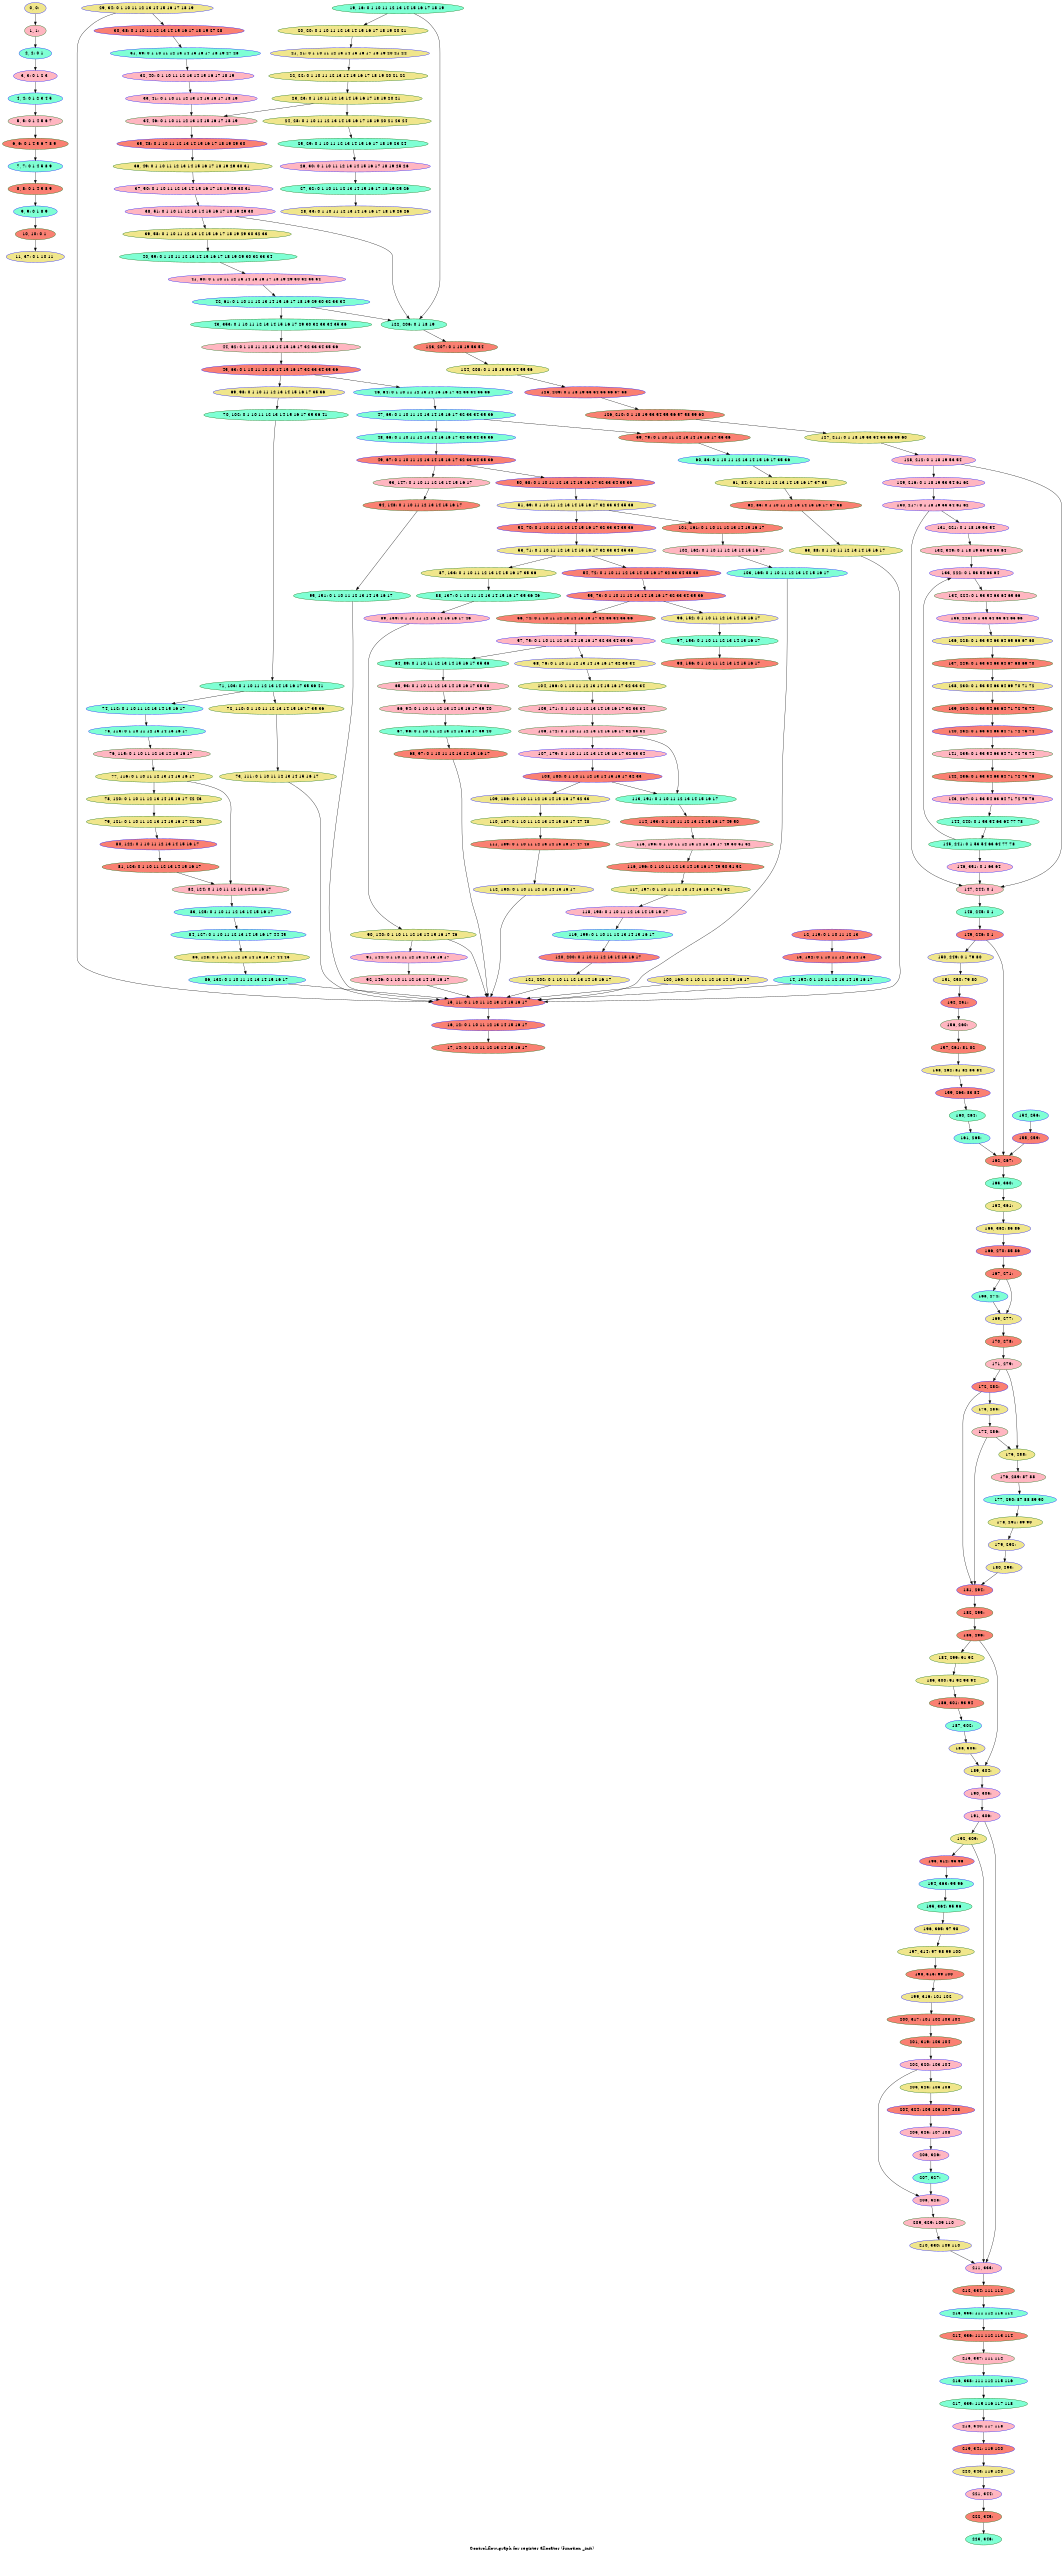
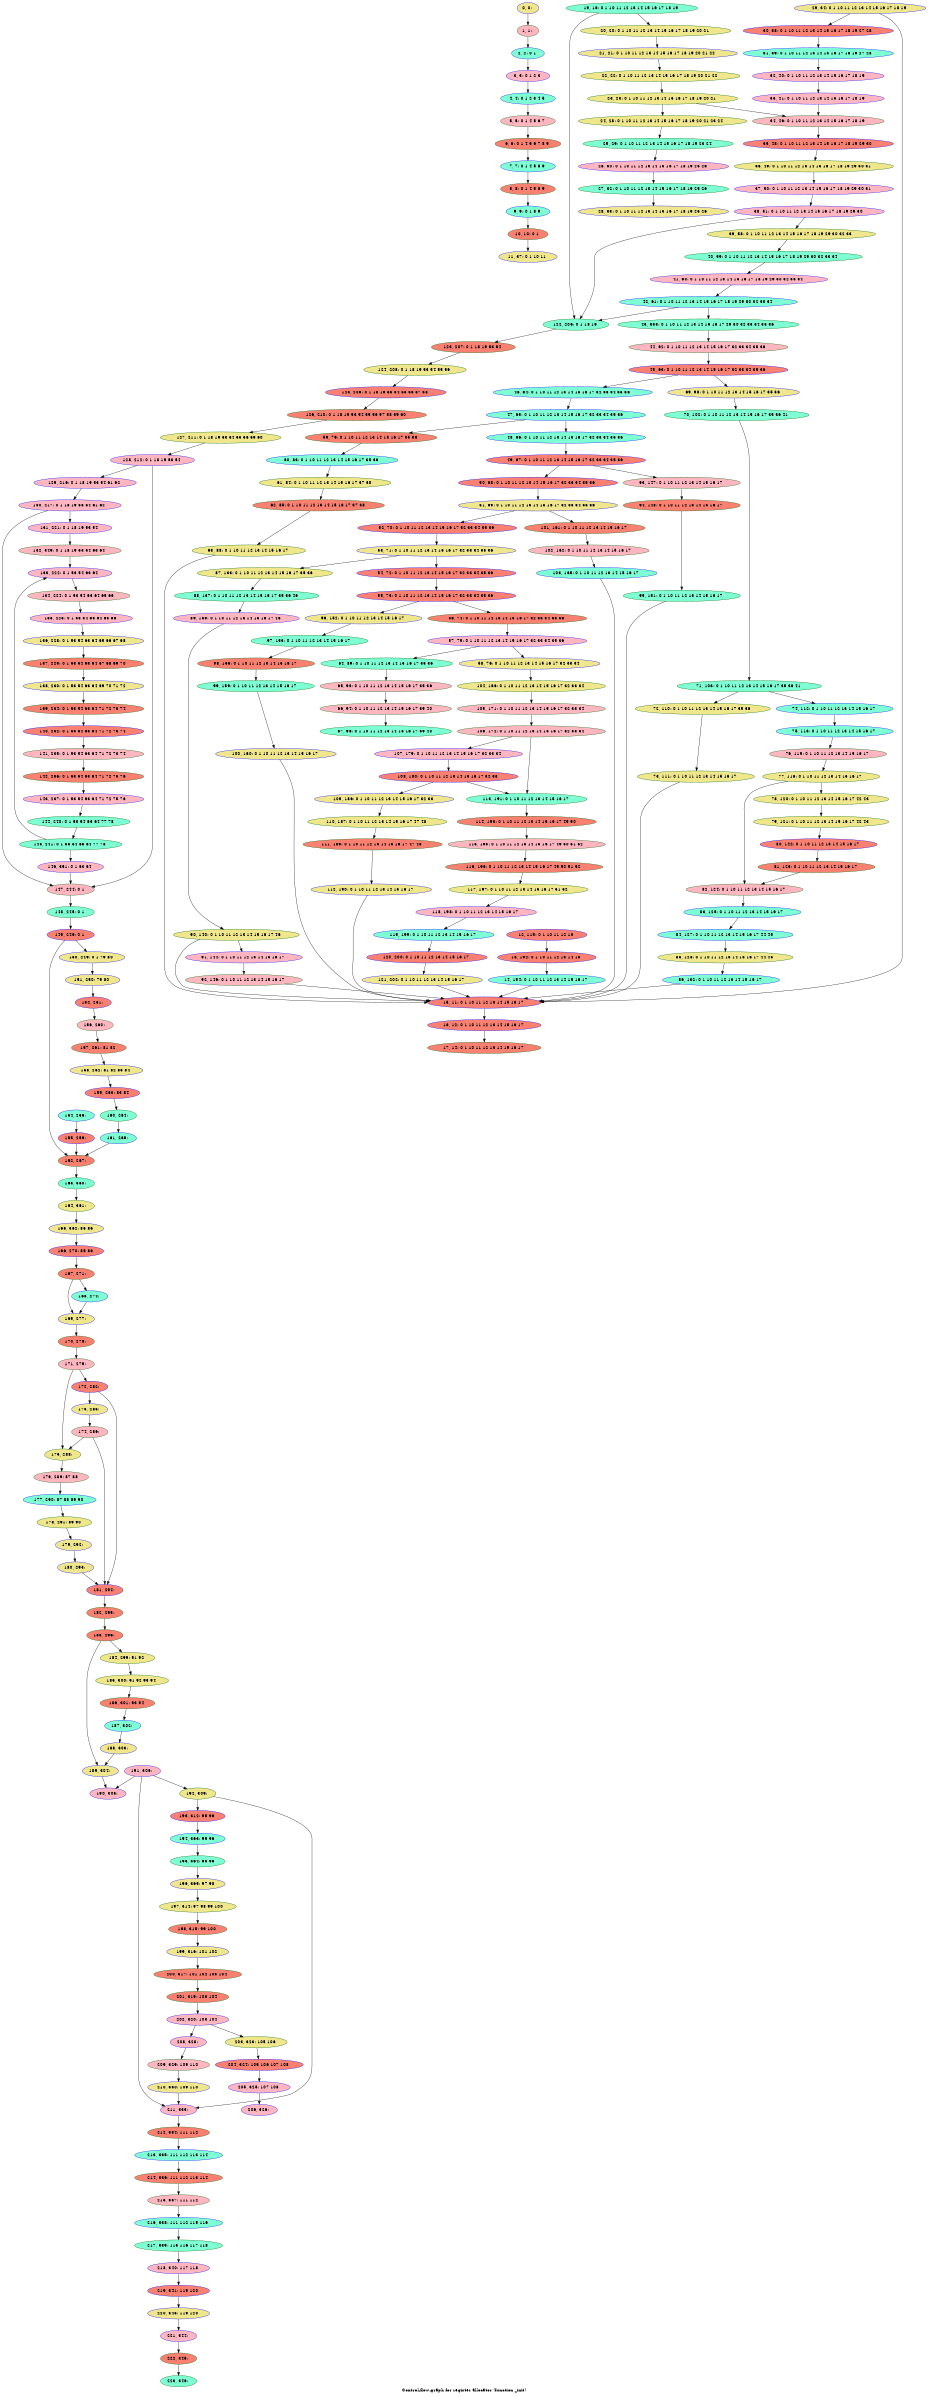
none -> (256, 686)
(451, 754) -> none
(982, 1803) -> (127, 1781)
(931, 2178) -> none
